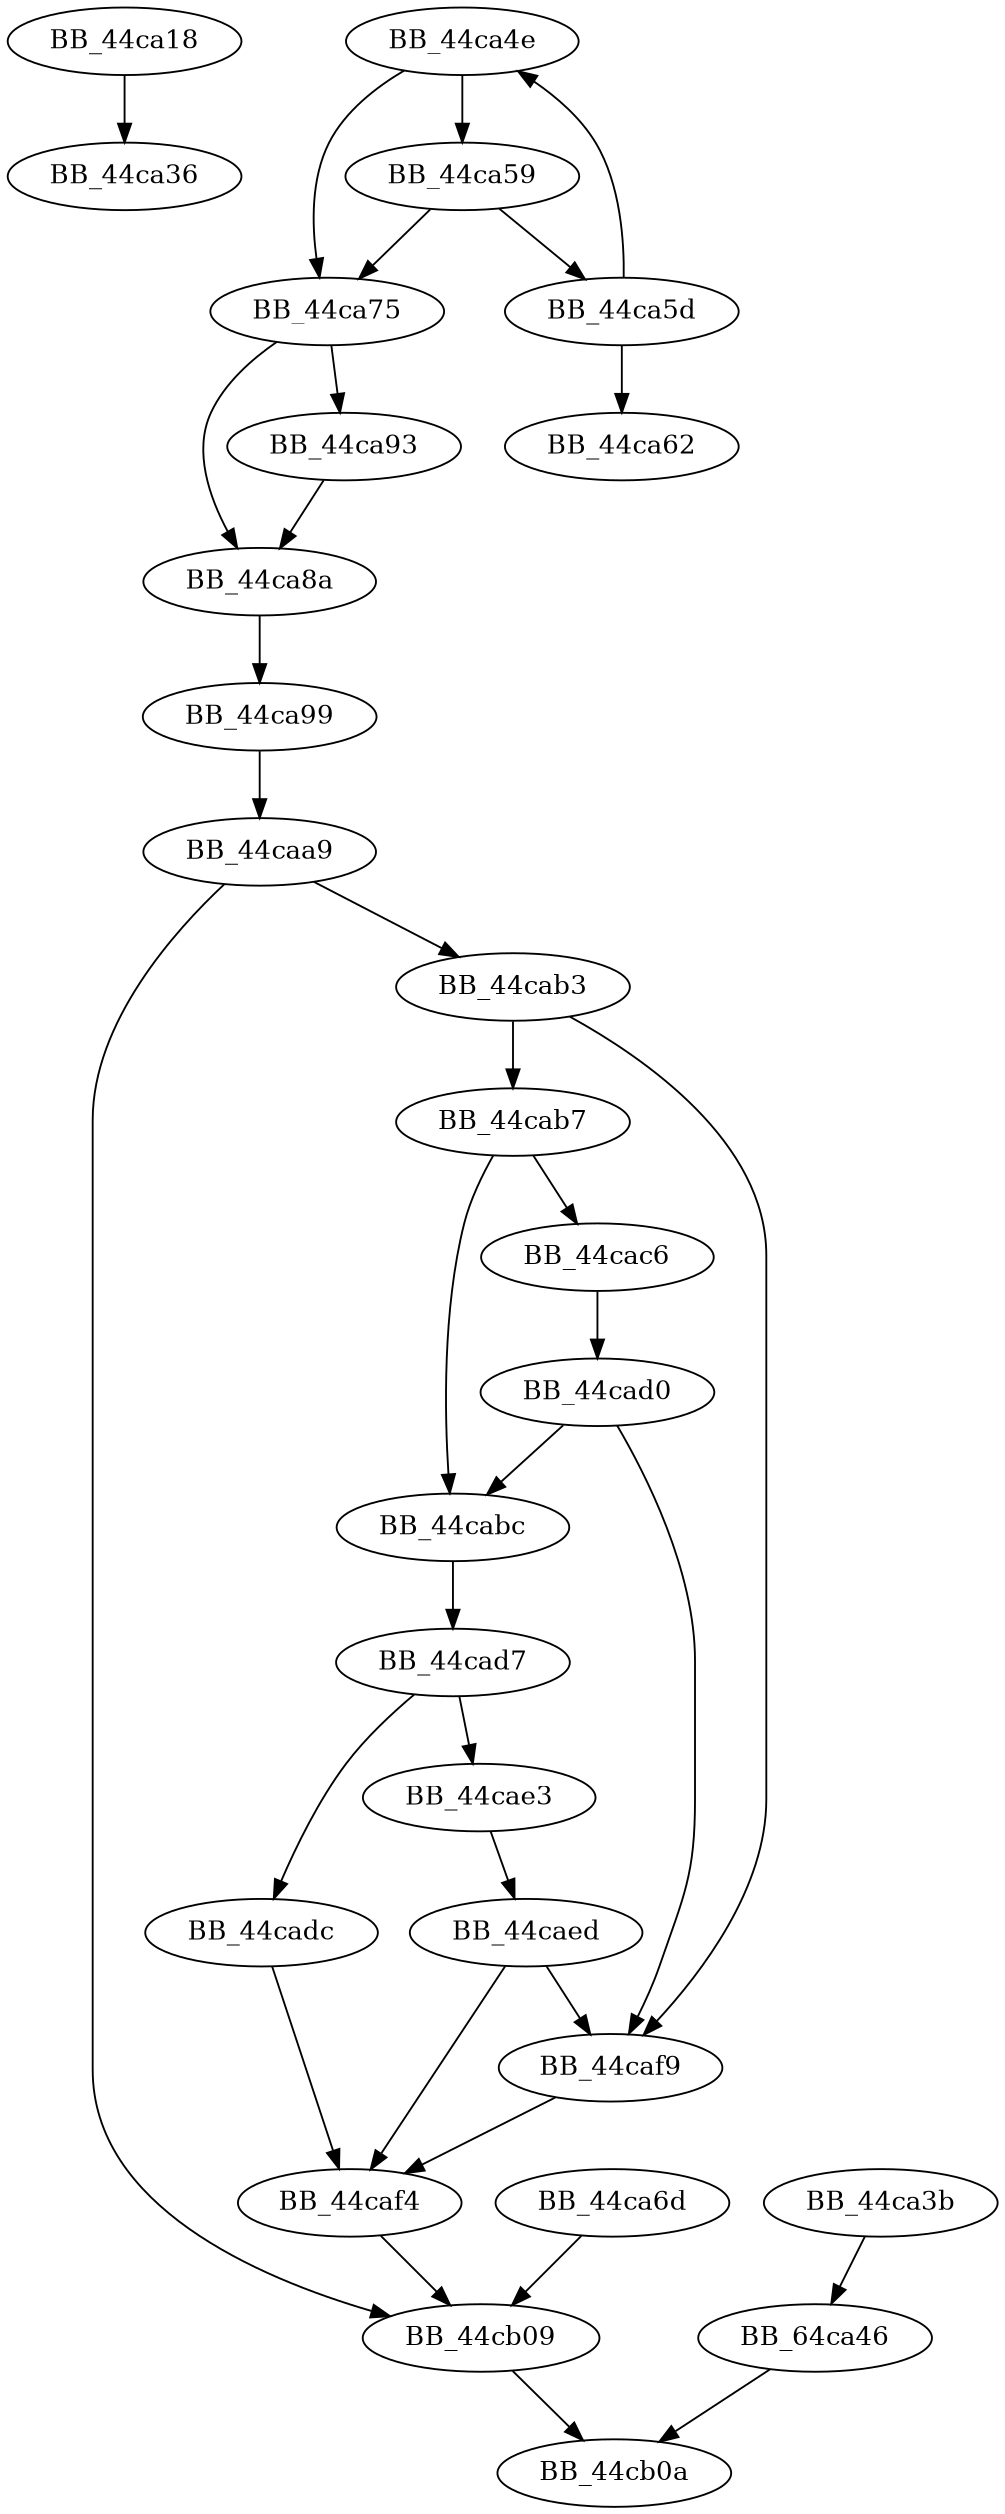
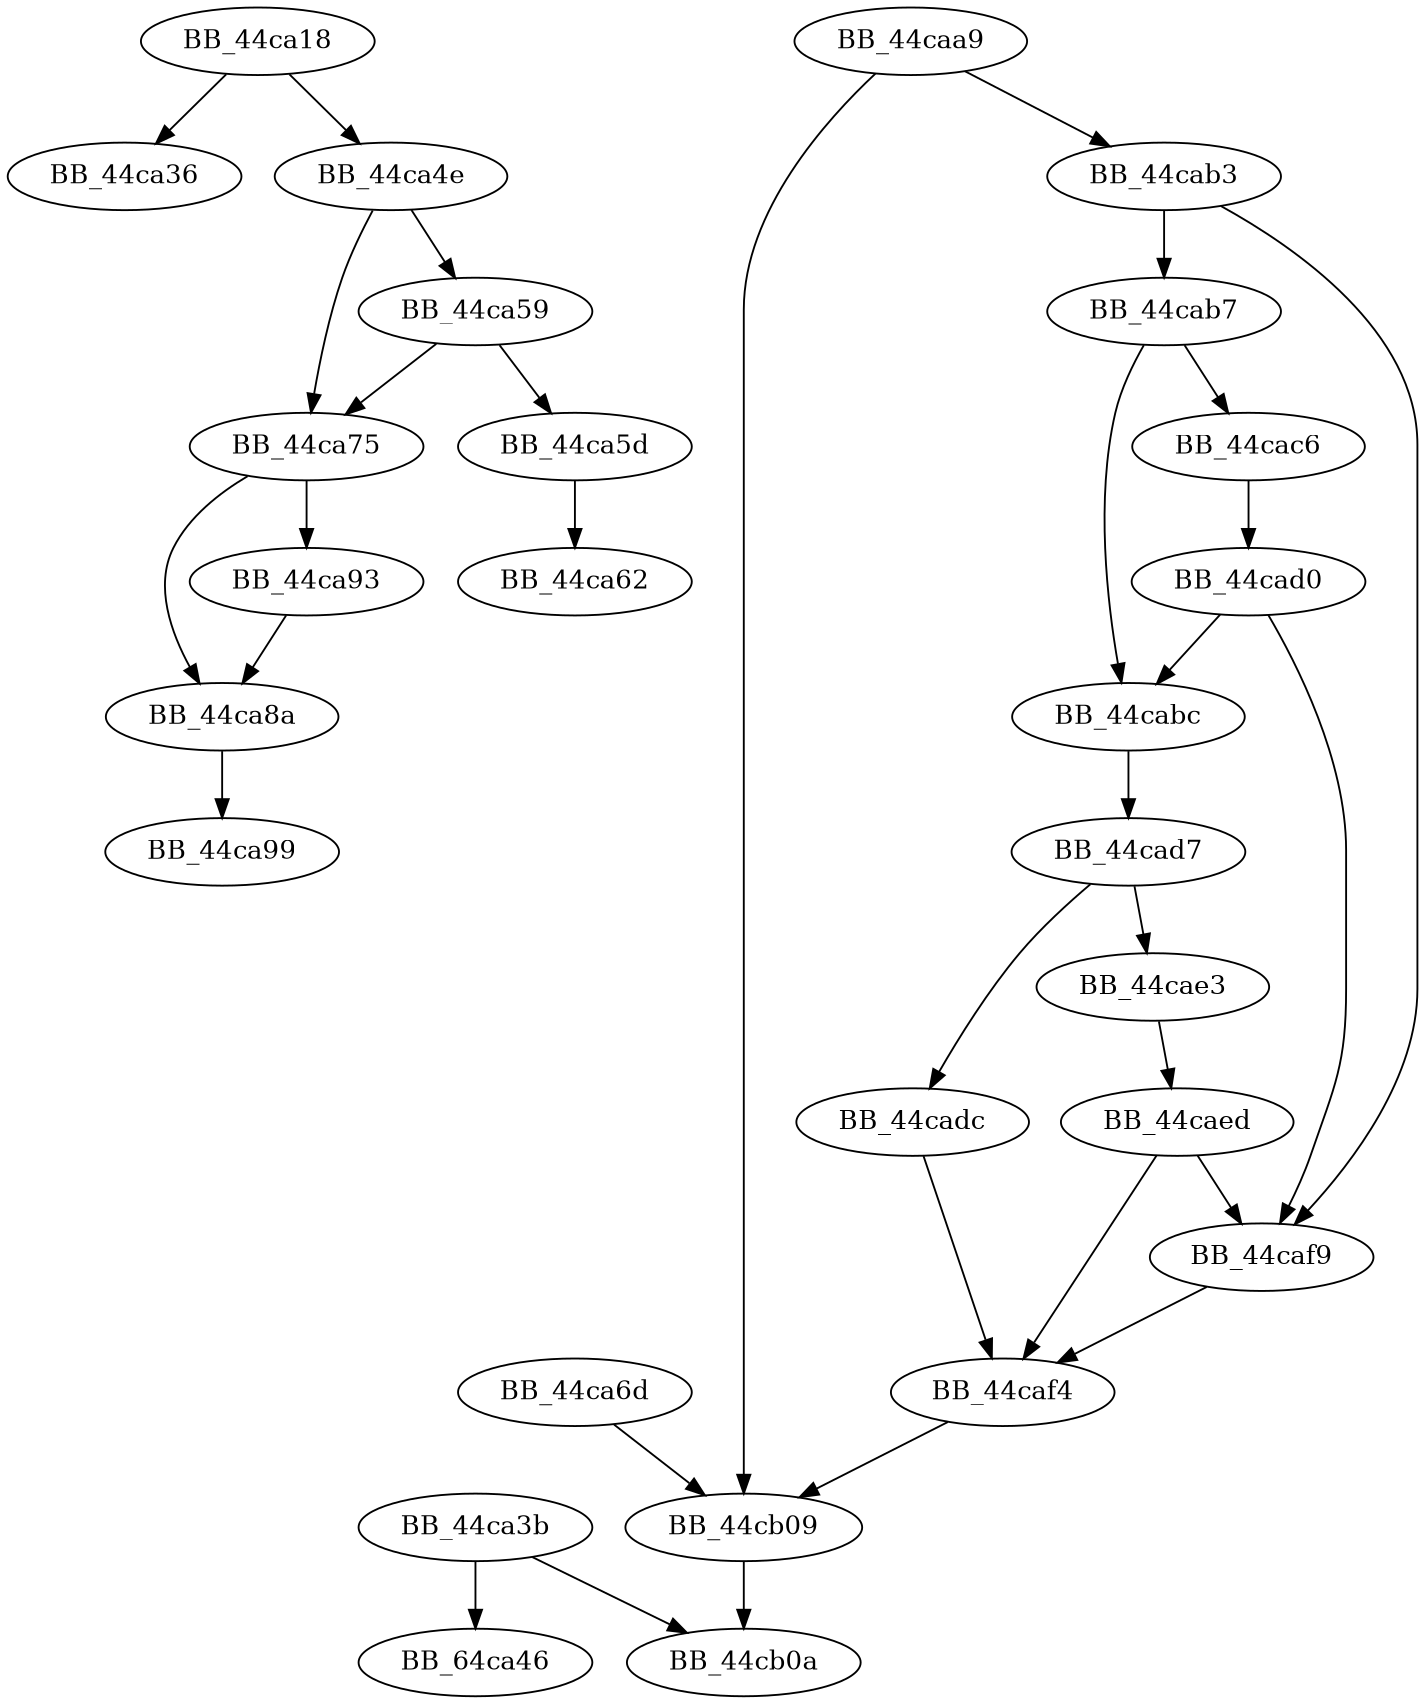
(607, 166) -> (318, 102)
(260, 775) -> none
(723, 2400) -> (601, 1591)
